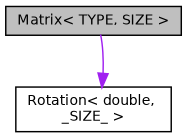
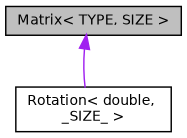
(103, 54) -> (84, 68)
